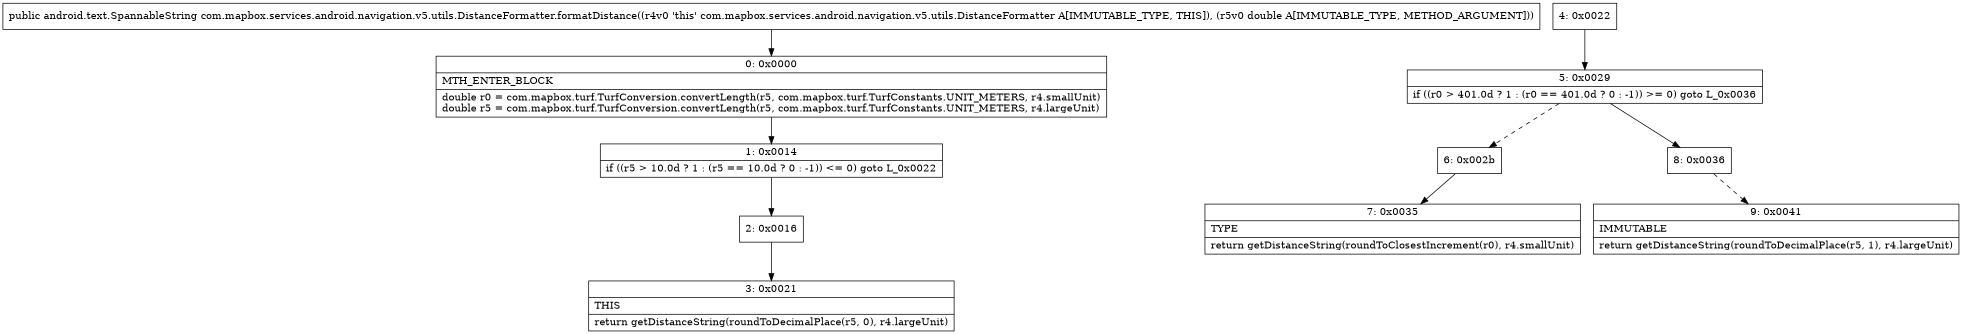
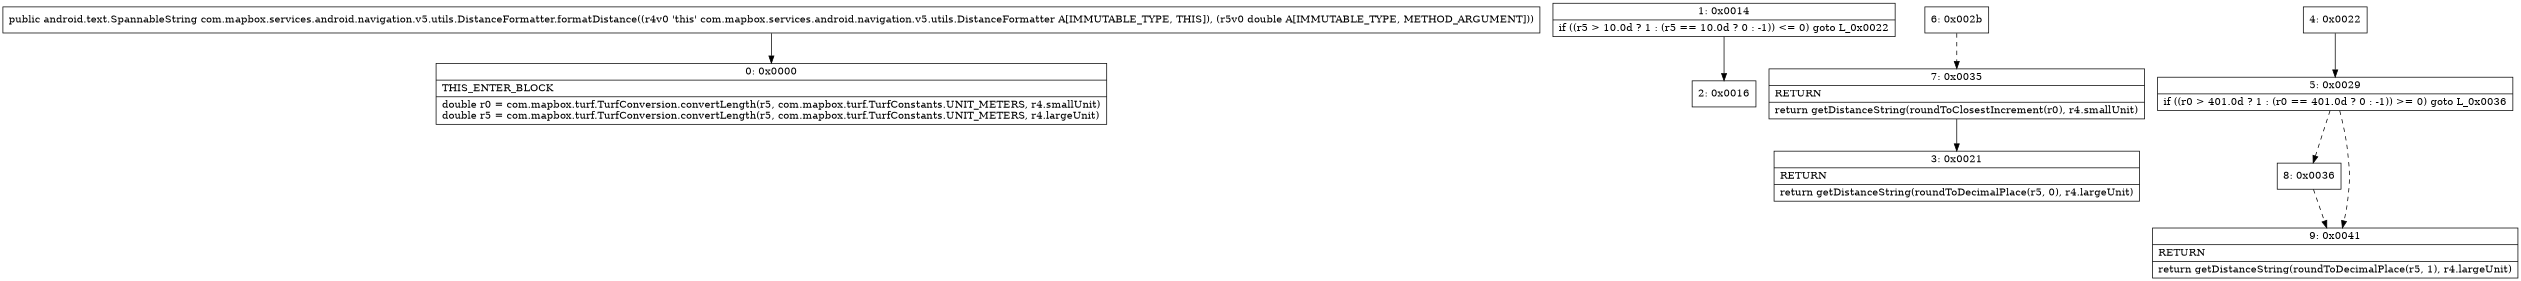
(498, 81) -> (498, 88)
(1527, 124) -> (2349, 165)
(1642, 124) -> (2323, 133)
(771, 127) -> none
(1441, 186) -> (1957, 47)
(1225, 229) -> (1798, 94)
(1633, 229) -> (2182, 253)
(771, 258) -> (1957, 131)
(608, 306) -> (1803, 176)
